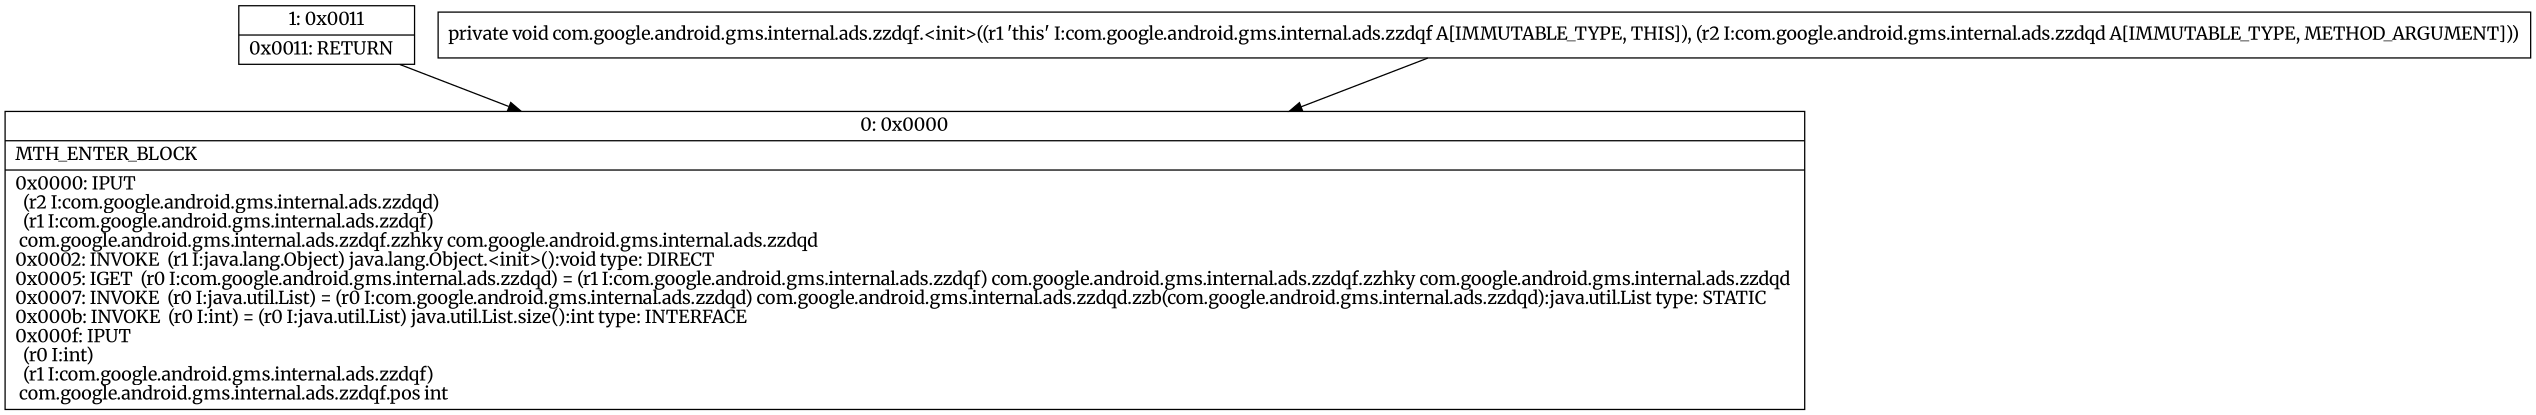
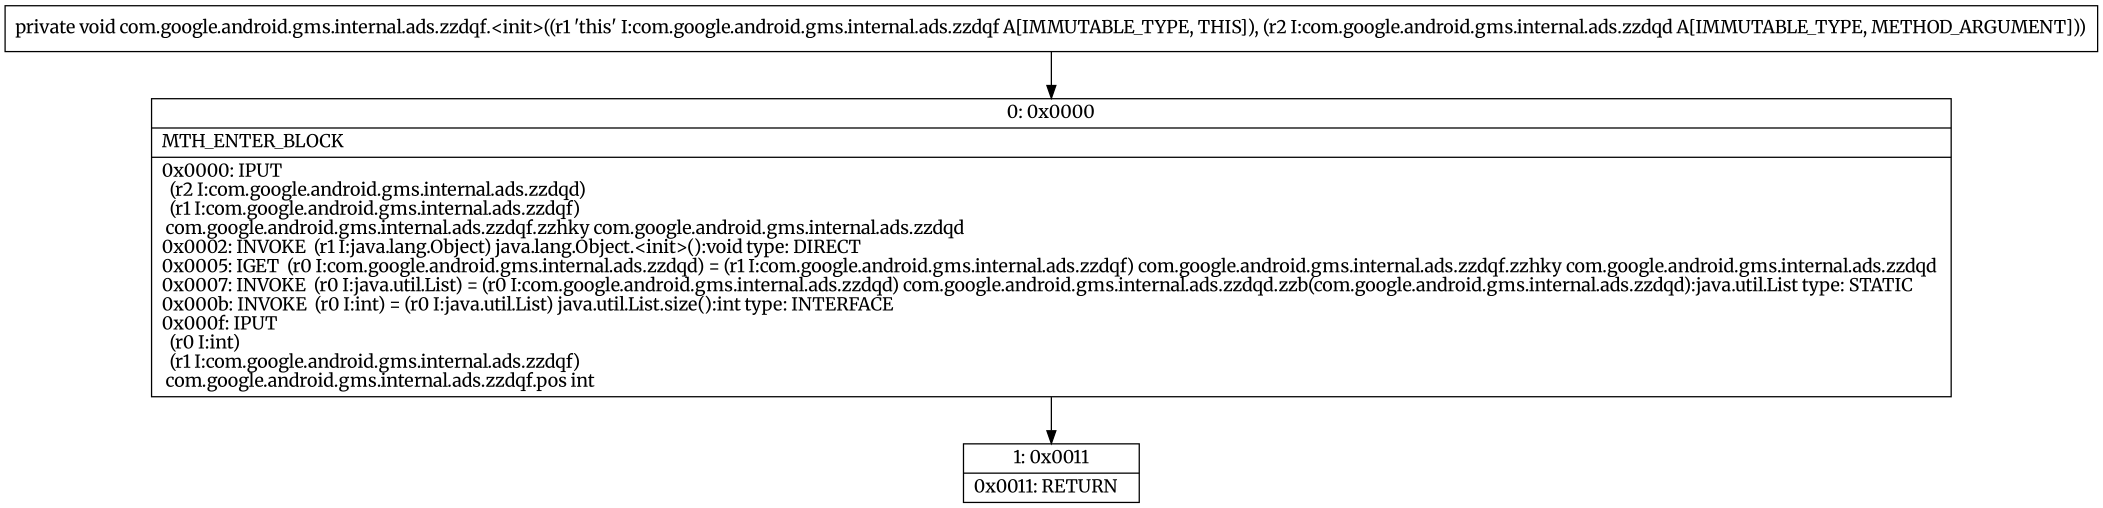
(454, 86) -> (1051, 414)
